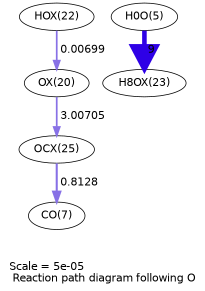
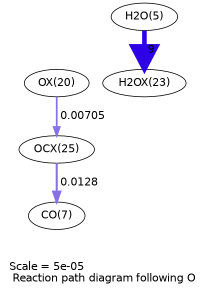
(57, 17) -> none
(144, 17) -> (144, 17)
(144, 83) -> (144, 83)
(81, 116) -> (81, 116)
(78, 183) -> (78, 183)
